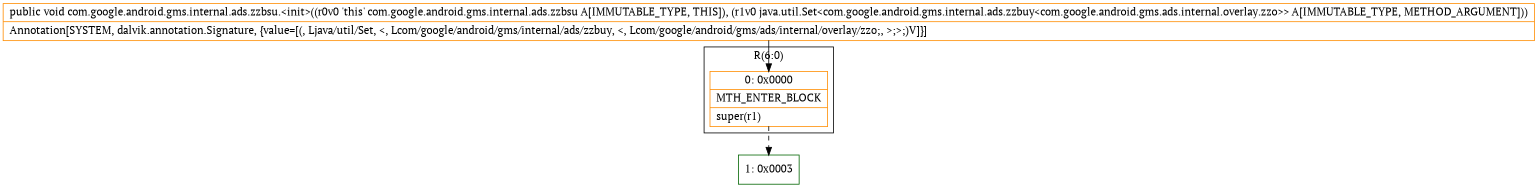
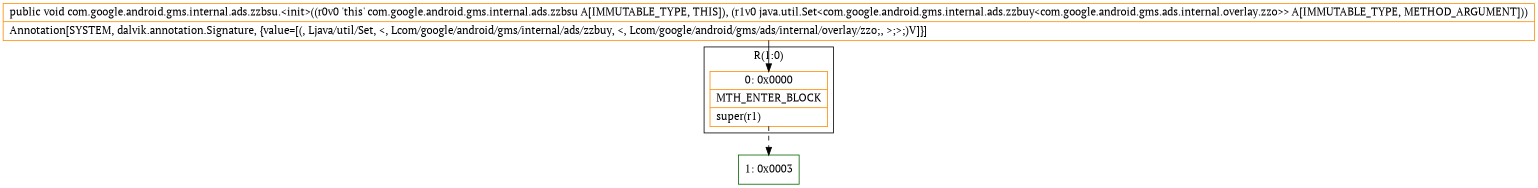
(769, 56) -> (769, 56)
